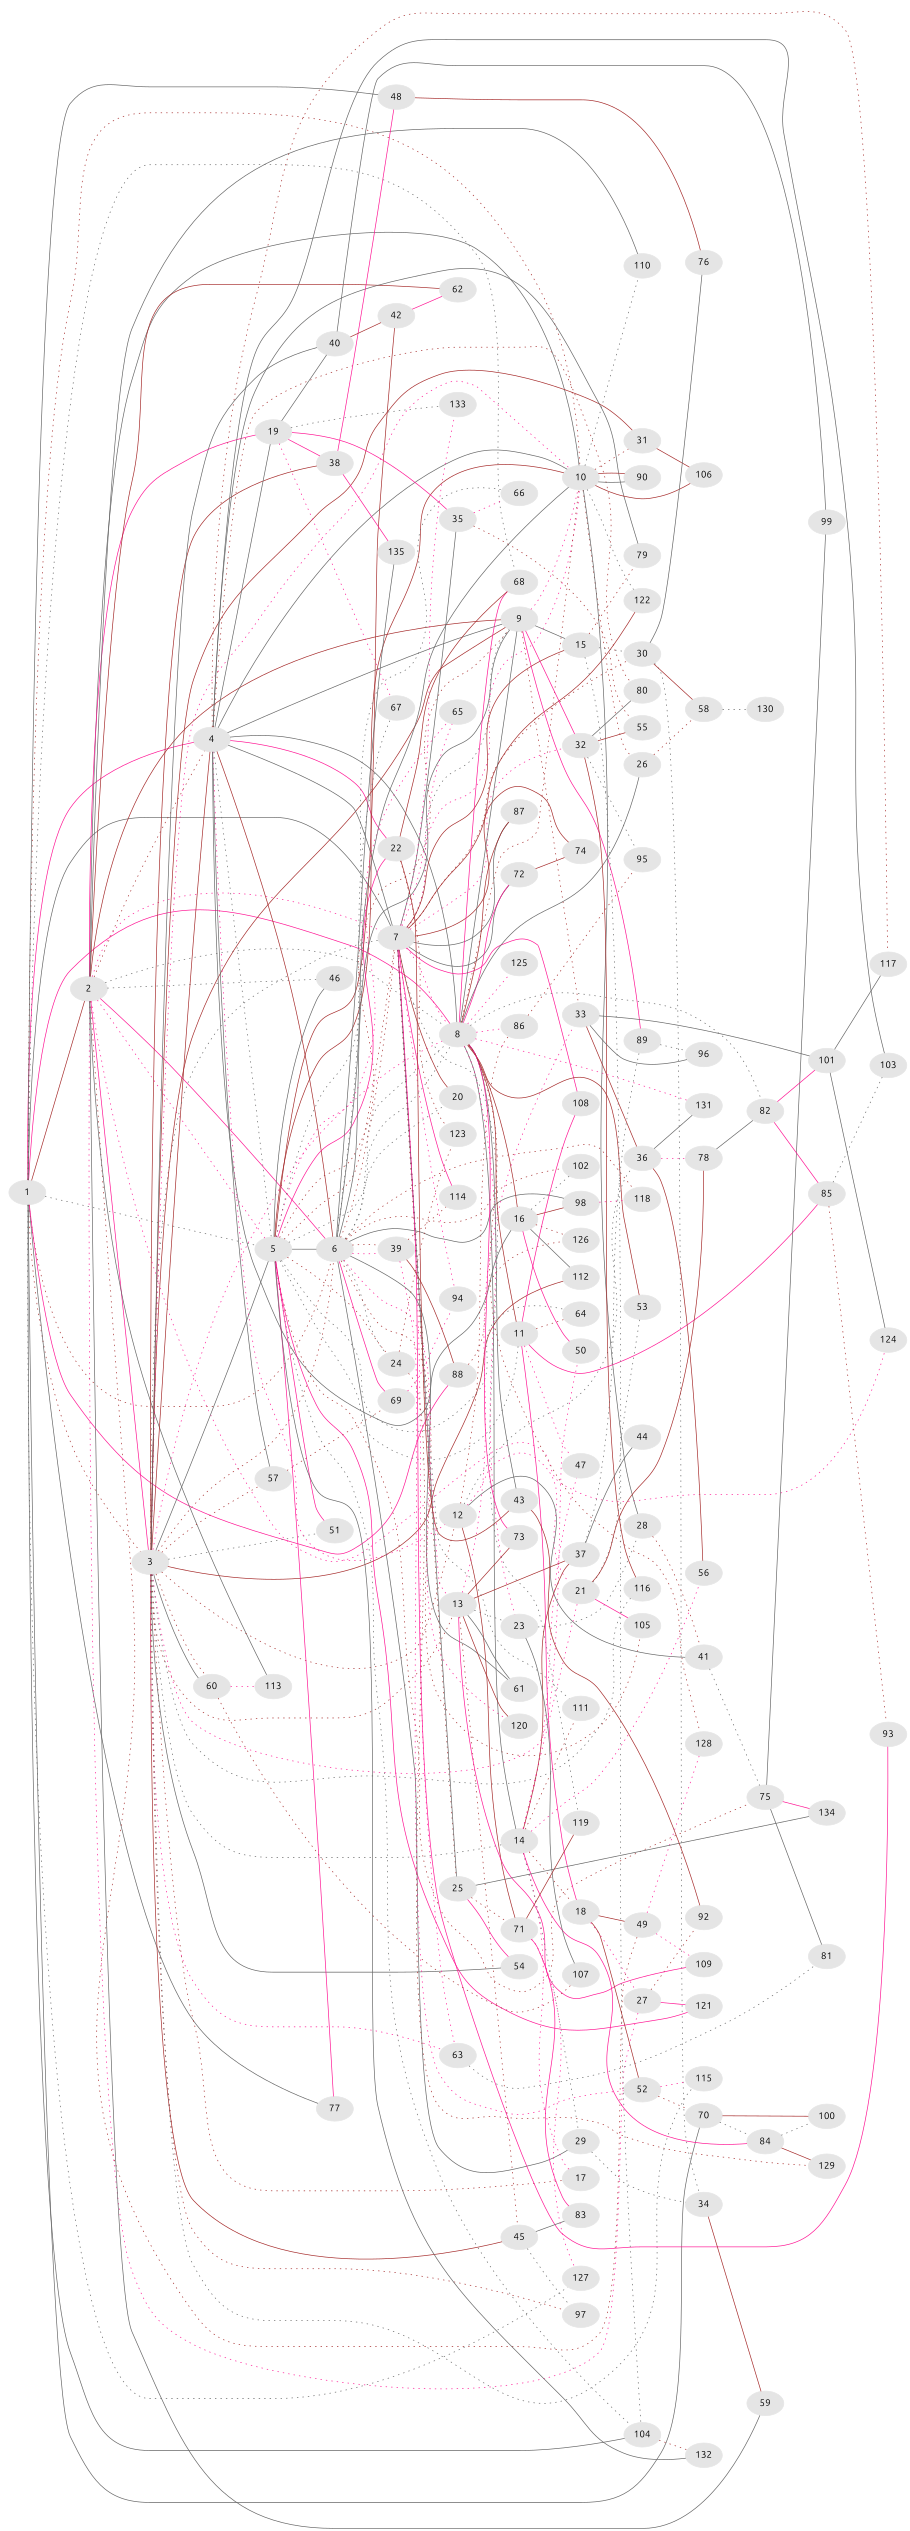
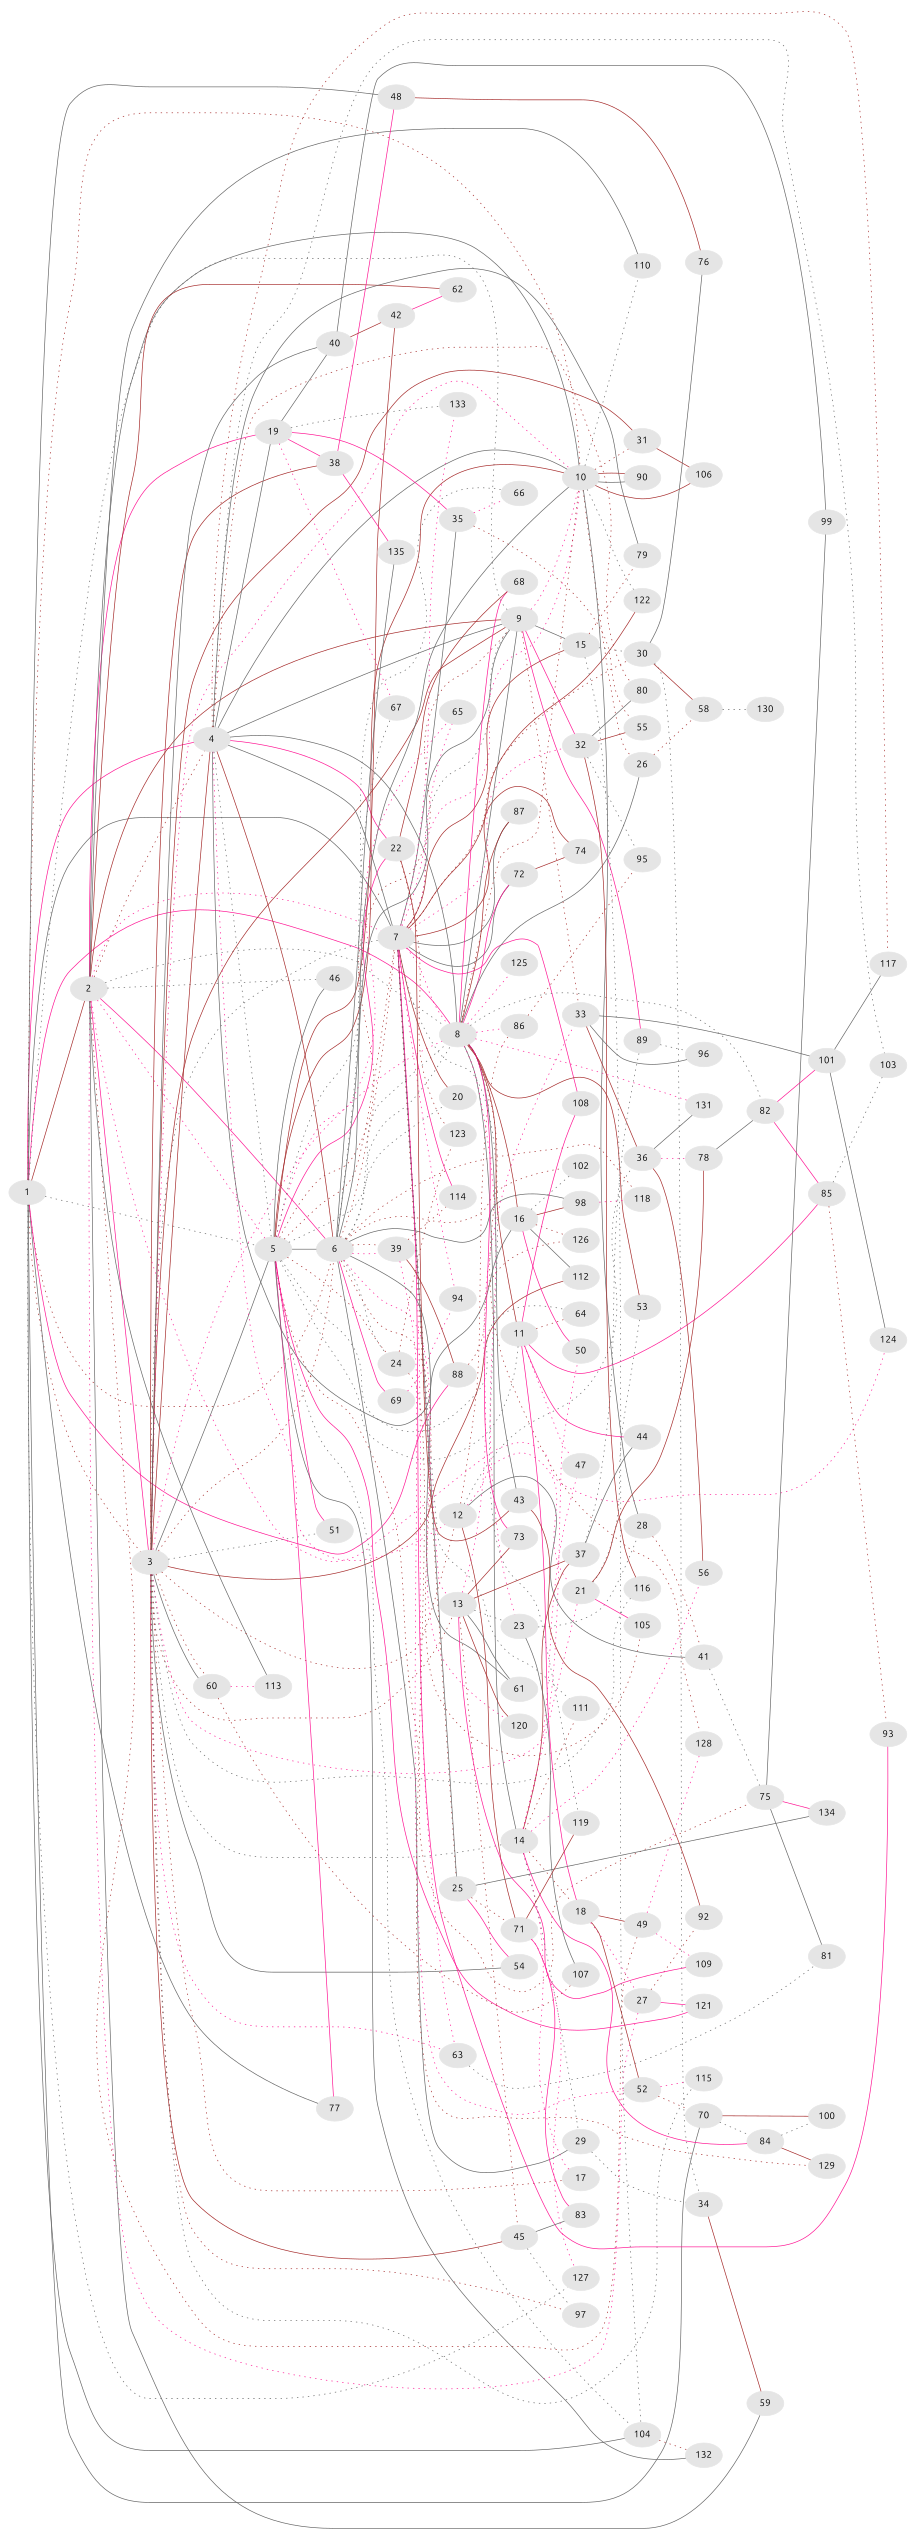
(738, 40) -> (738, 40)
(83, 326) -> (108, 479)
none -> (559, 1415)
(273, 1479) -> none
